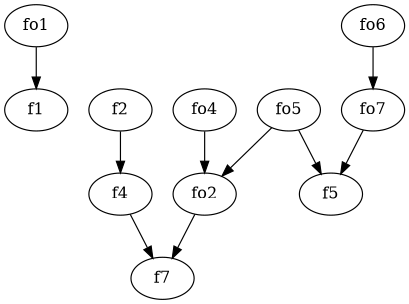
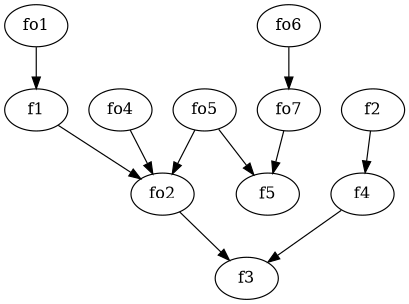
none -> (95, 149)
(163, 278) -> (247, 278)
